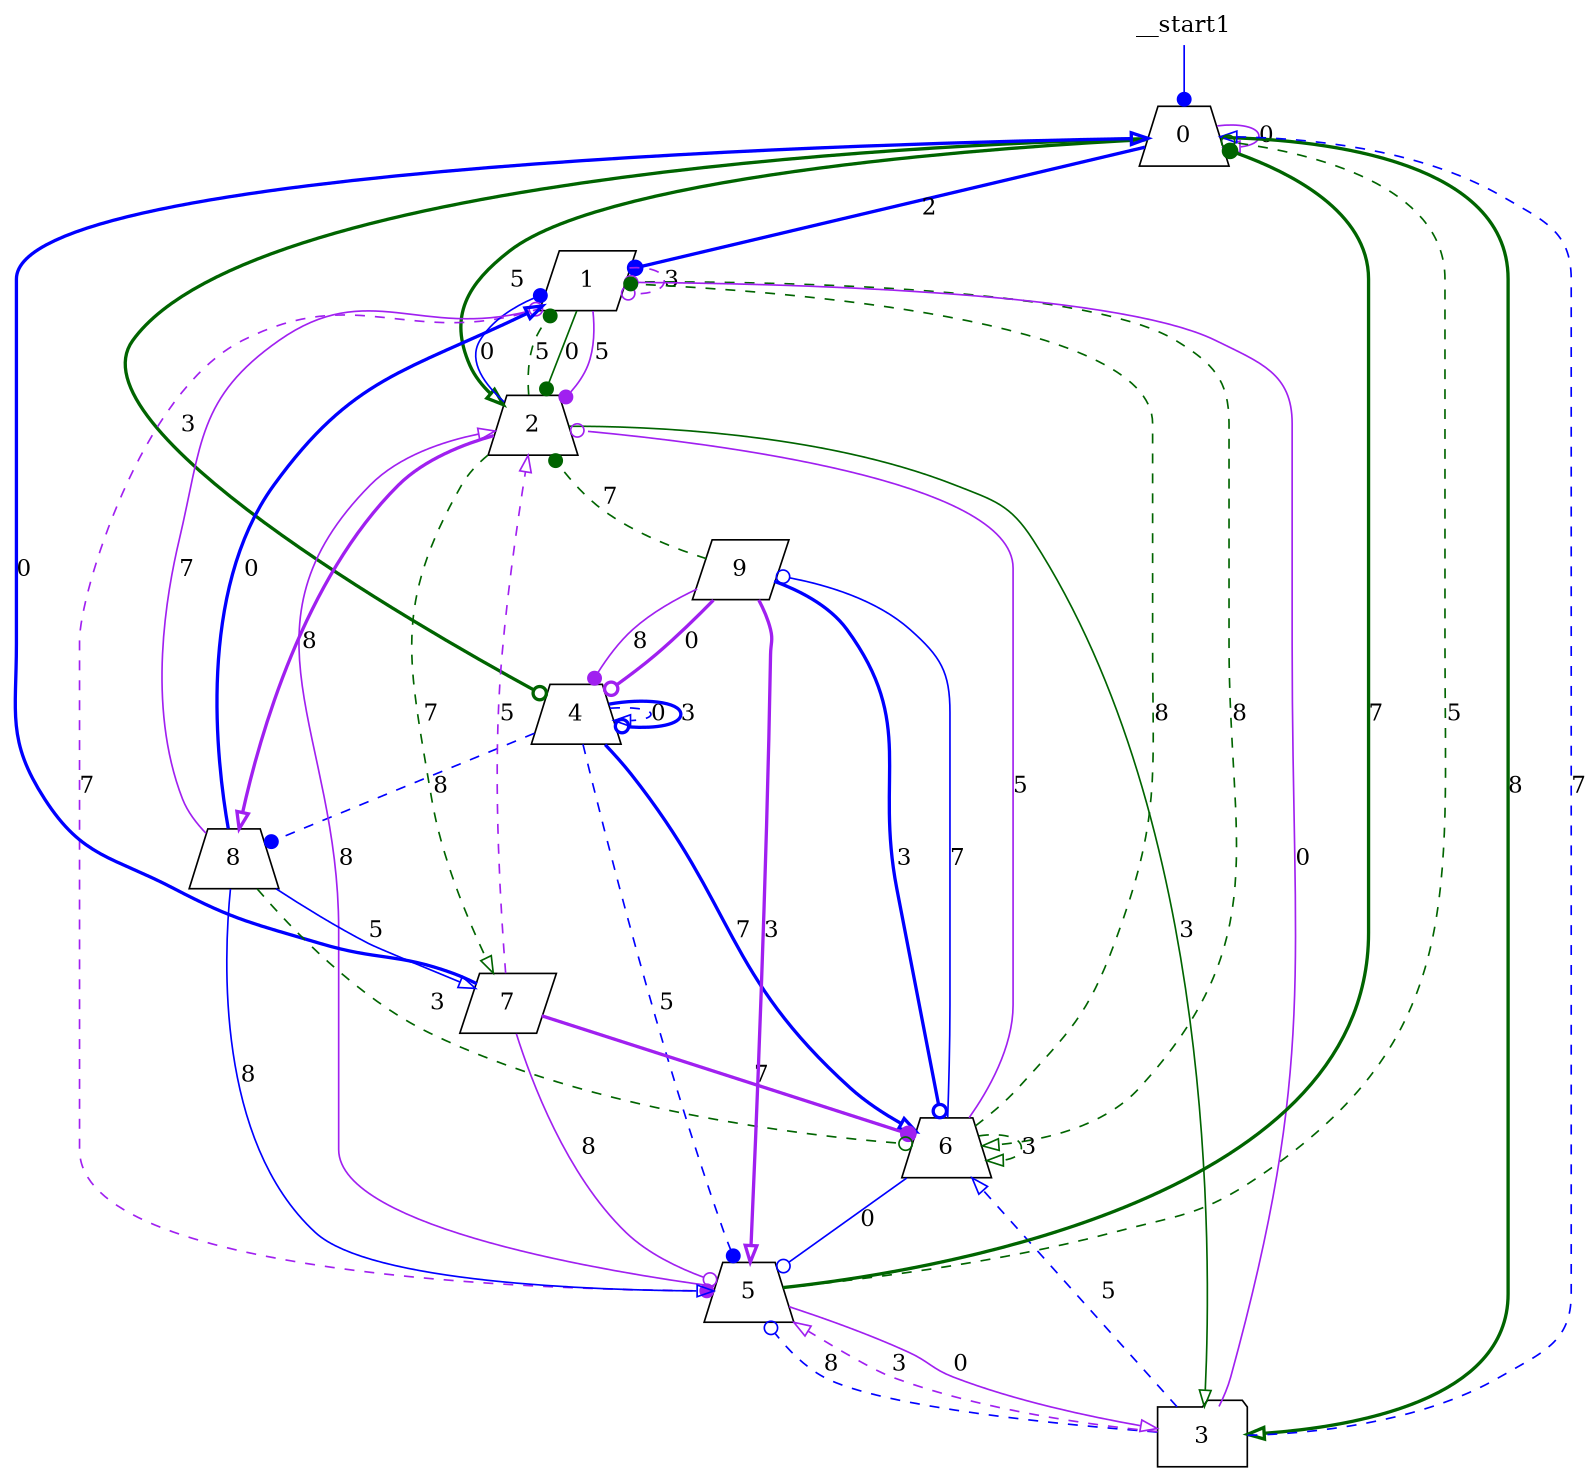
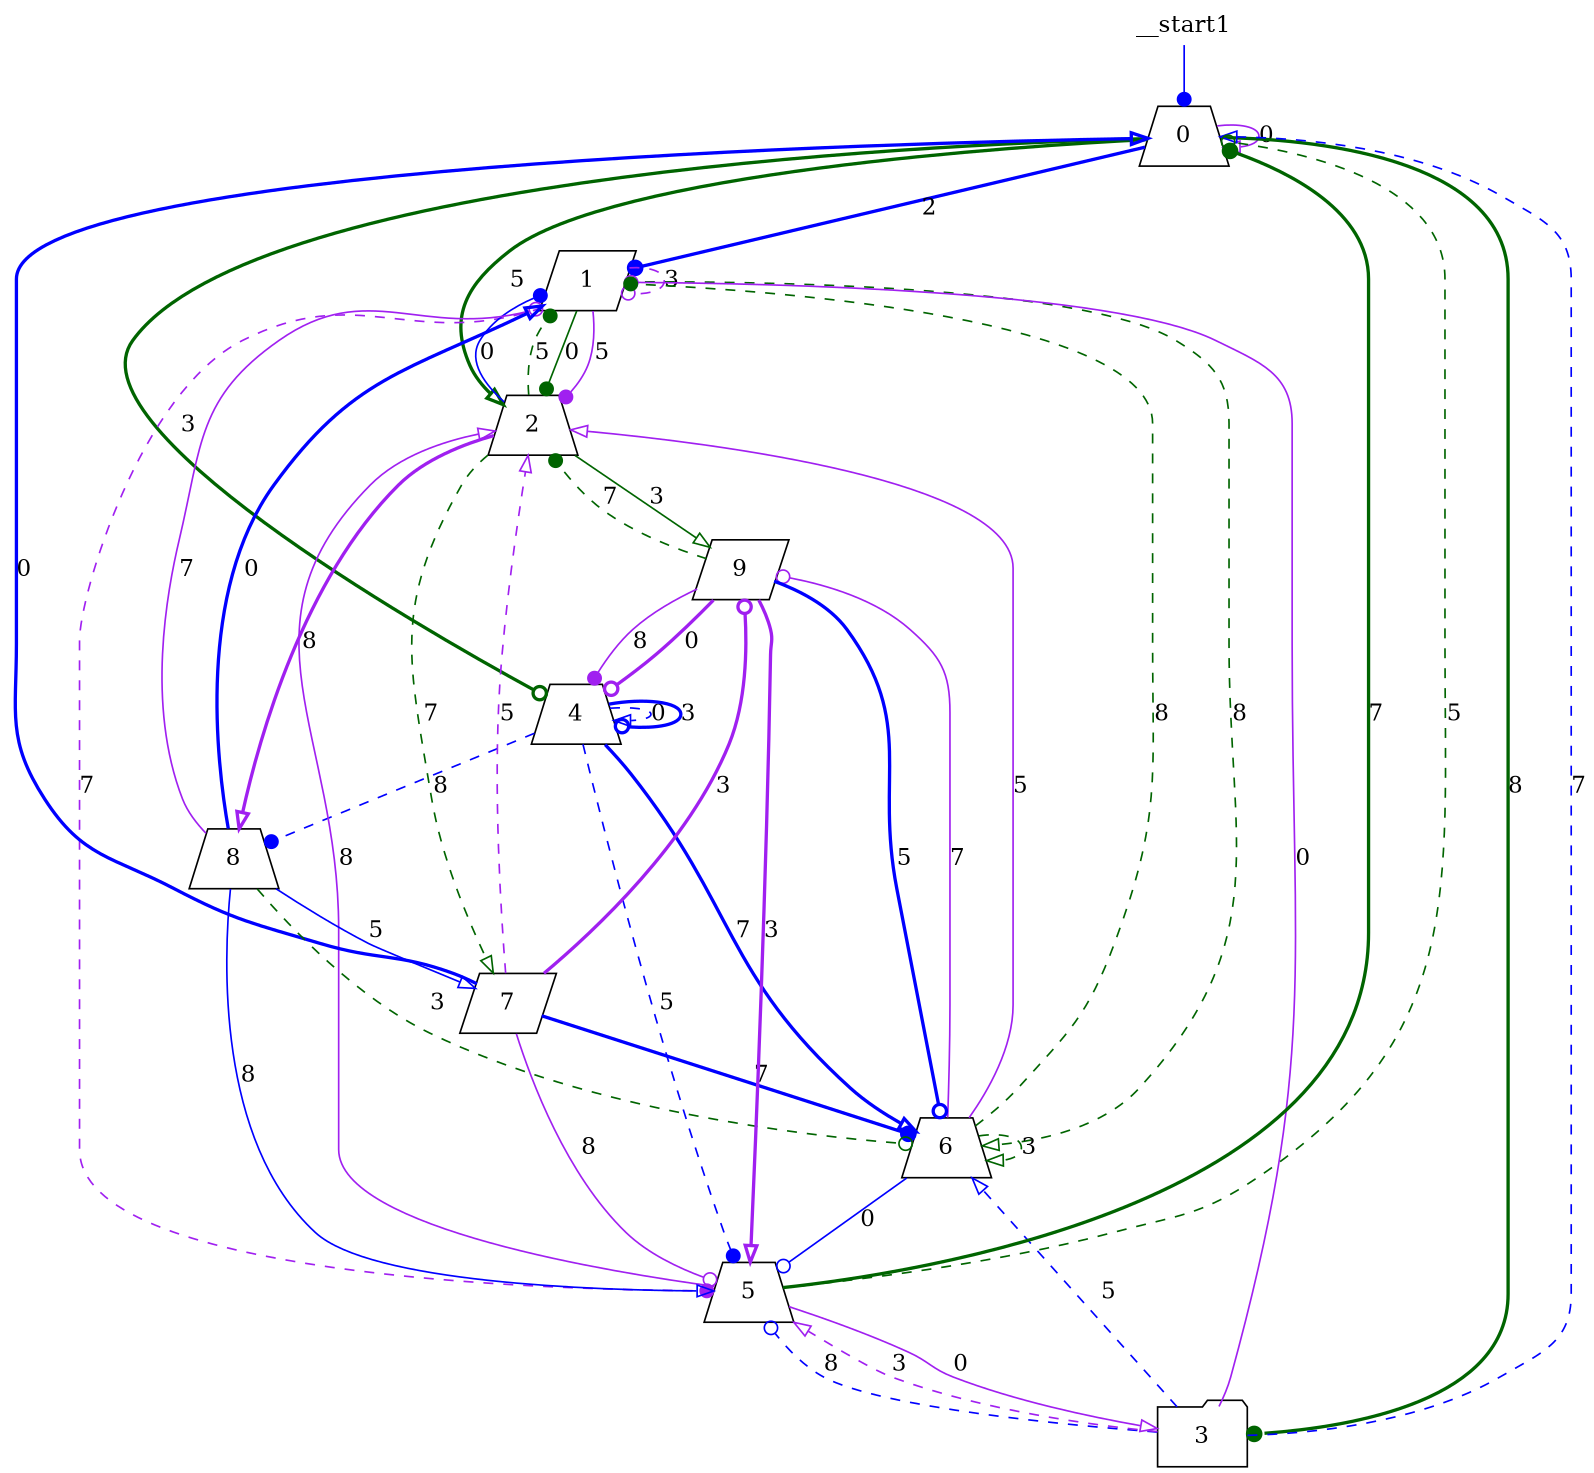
(1013, 616) -> (1013, 616)
(1116, 715) -> (636, 497)
(1508, 764) -> (1508, 764)
(950, 801) -> (950, 801)
none -> (690, 816)
(905, 859) -> (905, 859)
(722, 1074) -> (722, 1074)
